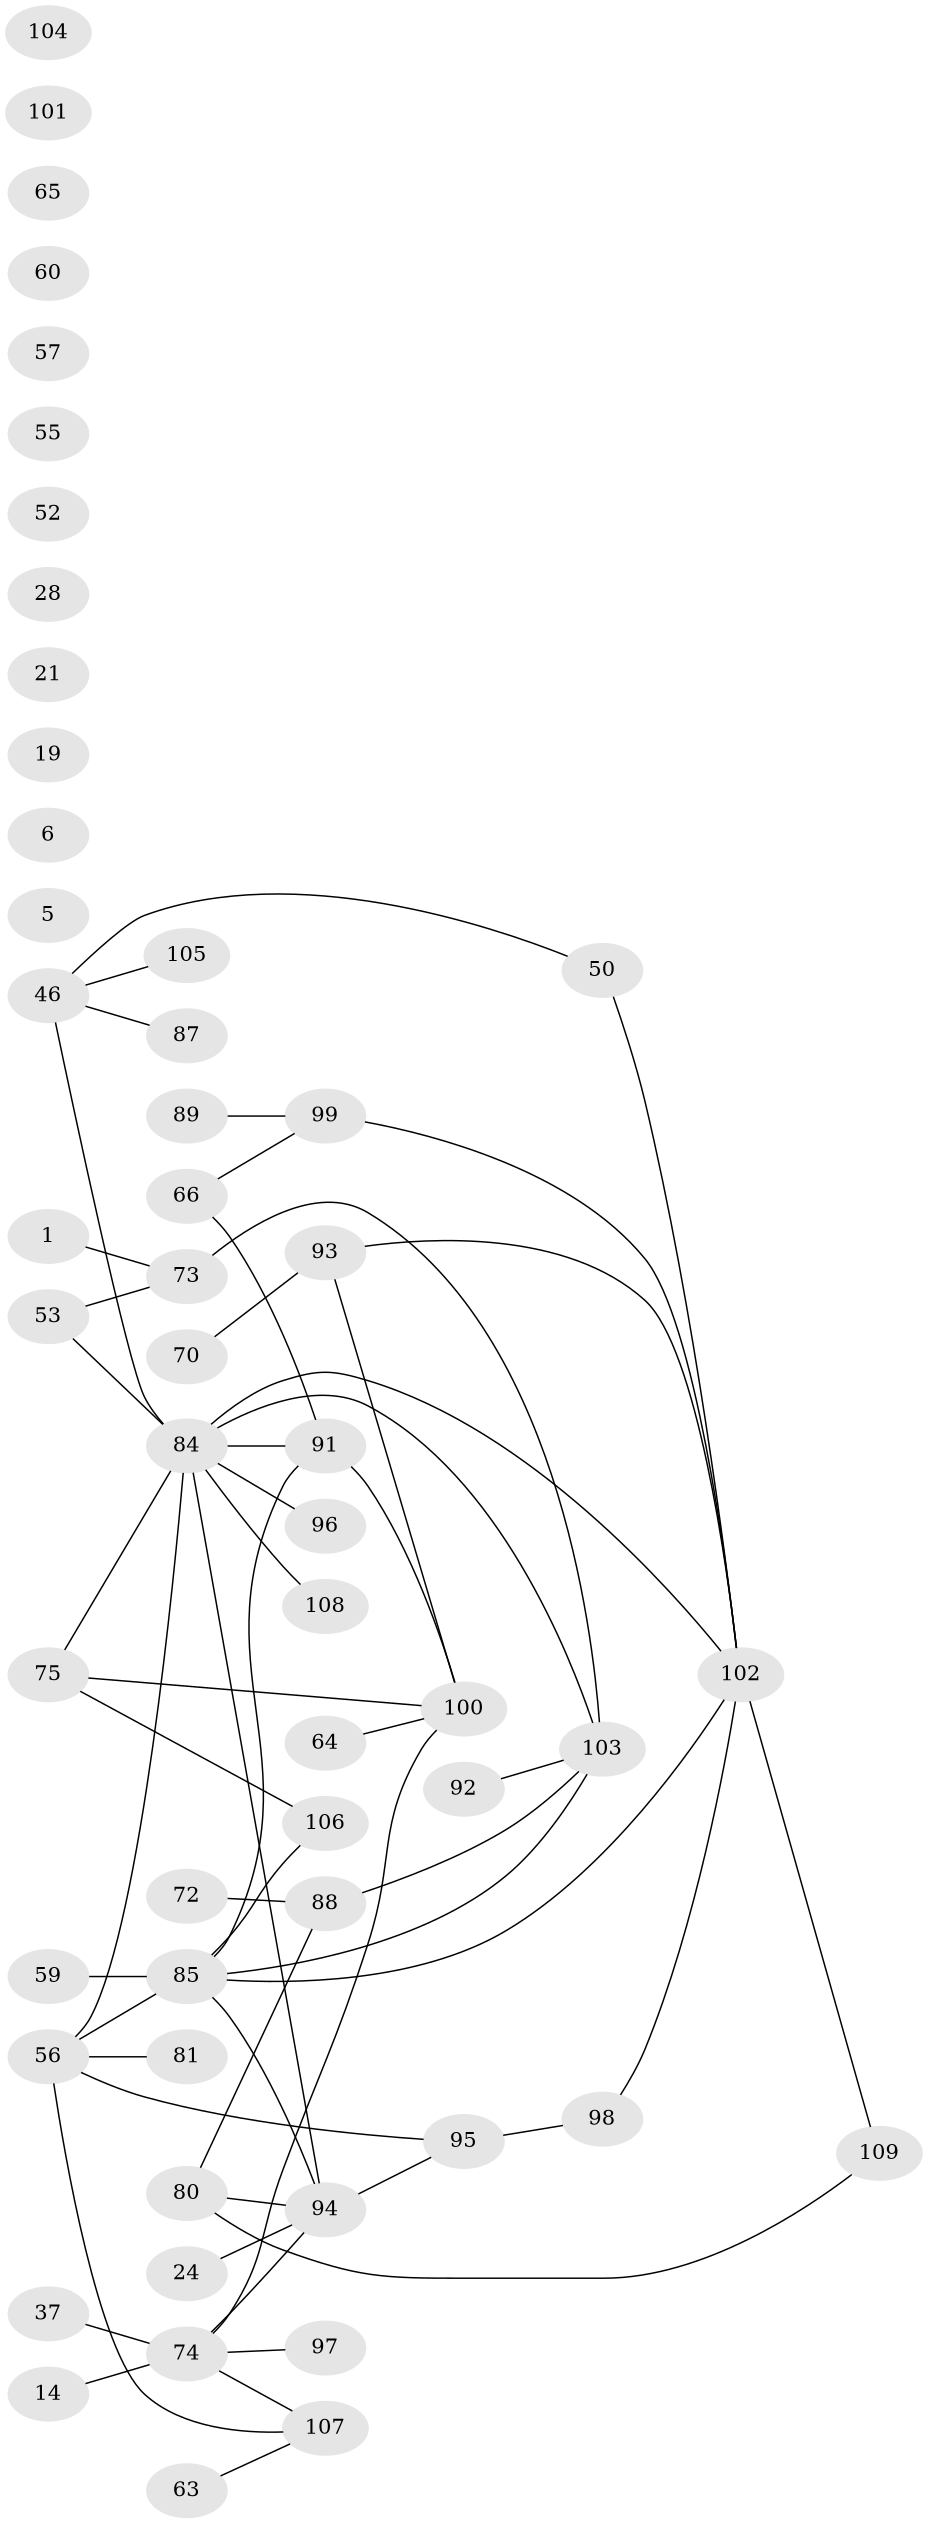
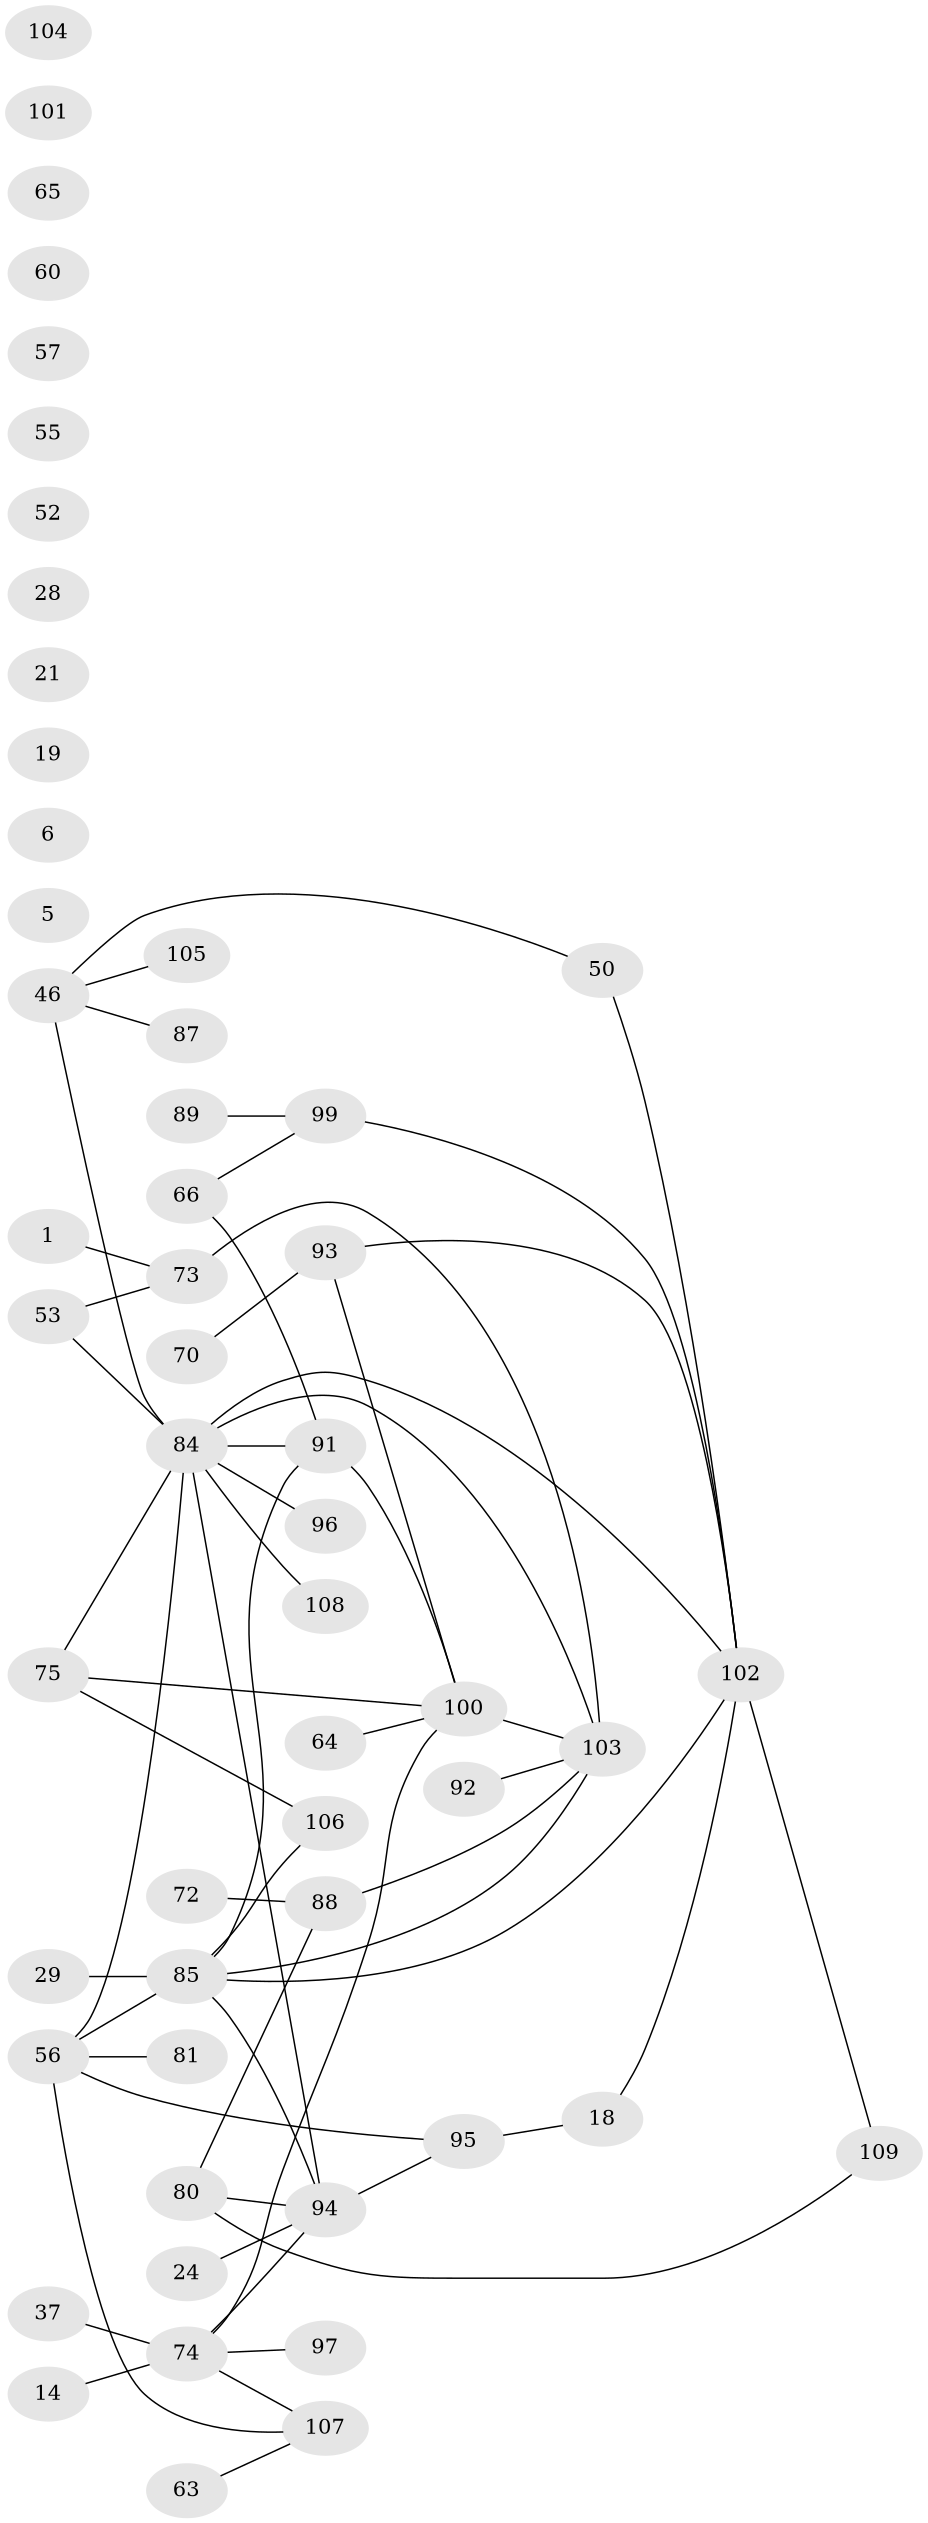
none -> (533, 1729)
(48, 1977) -> (48, 1977)
(602, 2119) -> (602, 2119)
